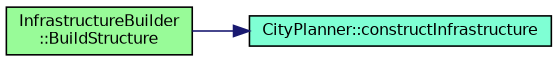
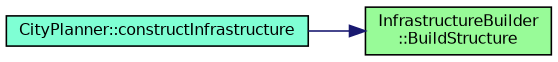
(213, 31) -> (329, 31)
